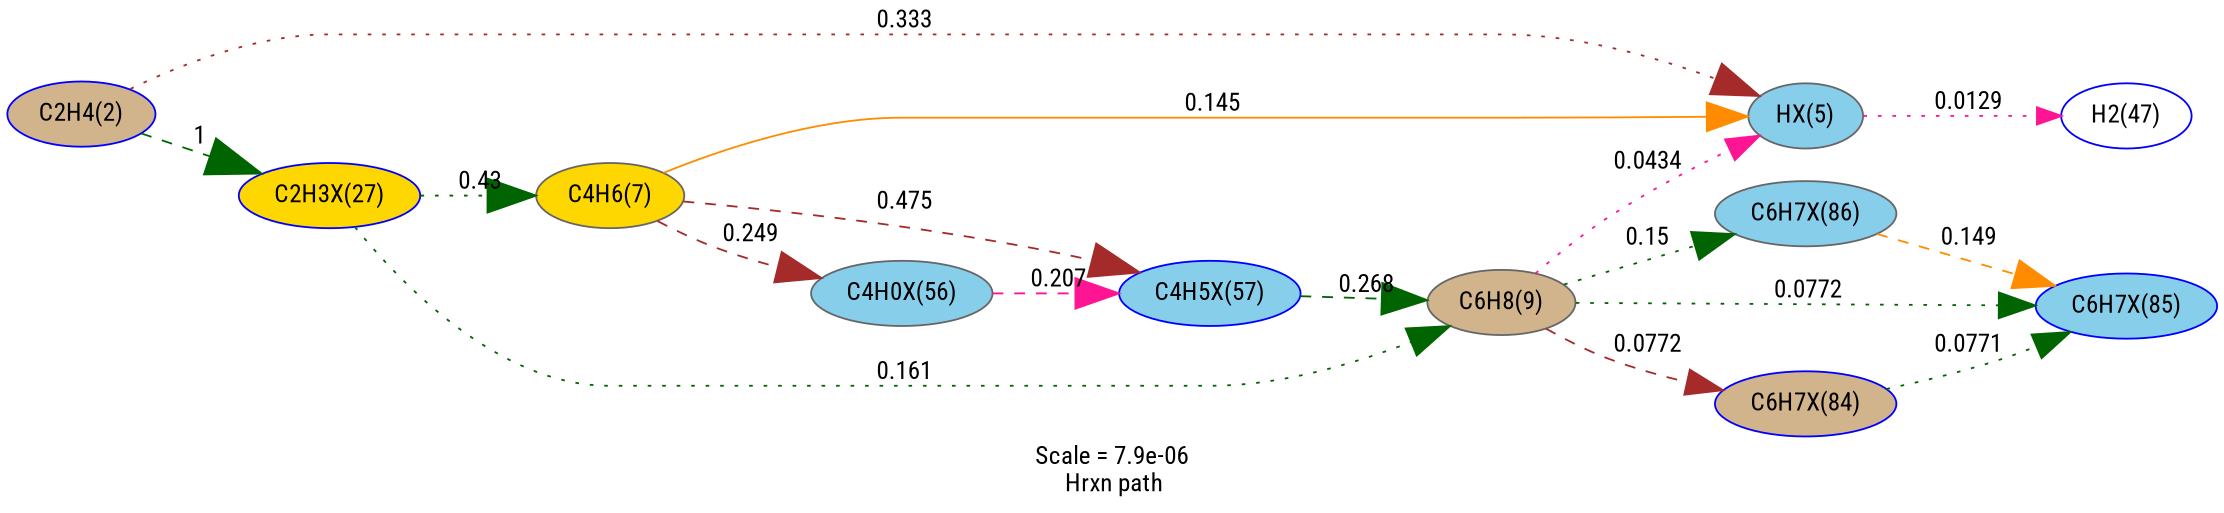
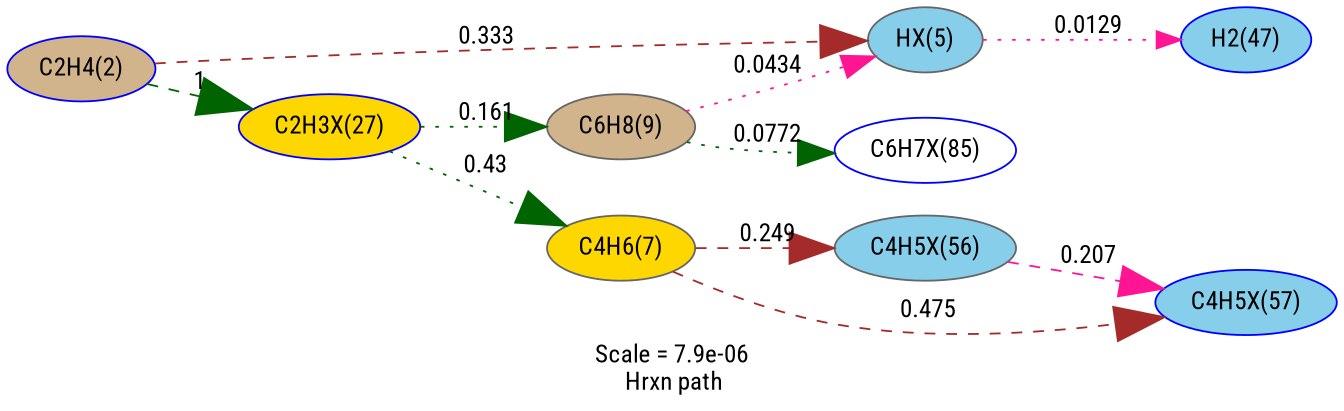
(921, 34) -> (487, 50)
(2126, 116) -> (1246, 40)
(1181, 118) -> none
(1806, 214) -> none
(902, 293) -> (925, 248)
(1341, 297) -> none
(2126, 306) -> (925, 150)
(1806, 404) -> none
